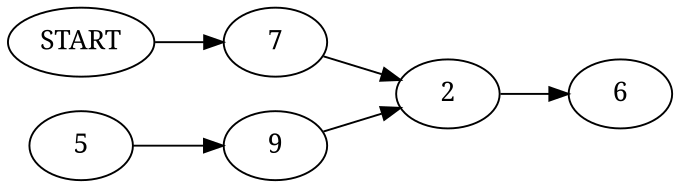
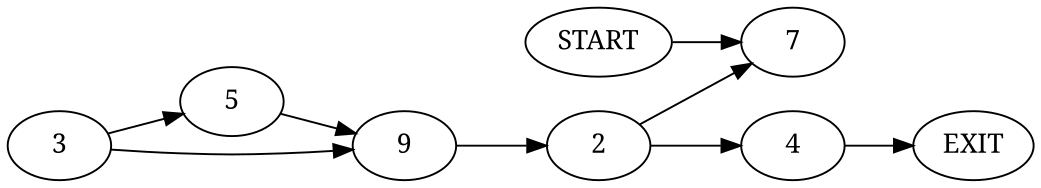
(353, 65) -> (687, 99)
(620, 94) -> (793, 146)
none -> (59, 146)
none -> (973, 146)
